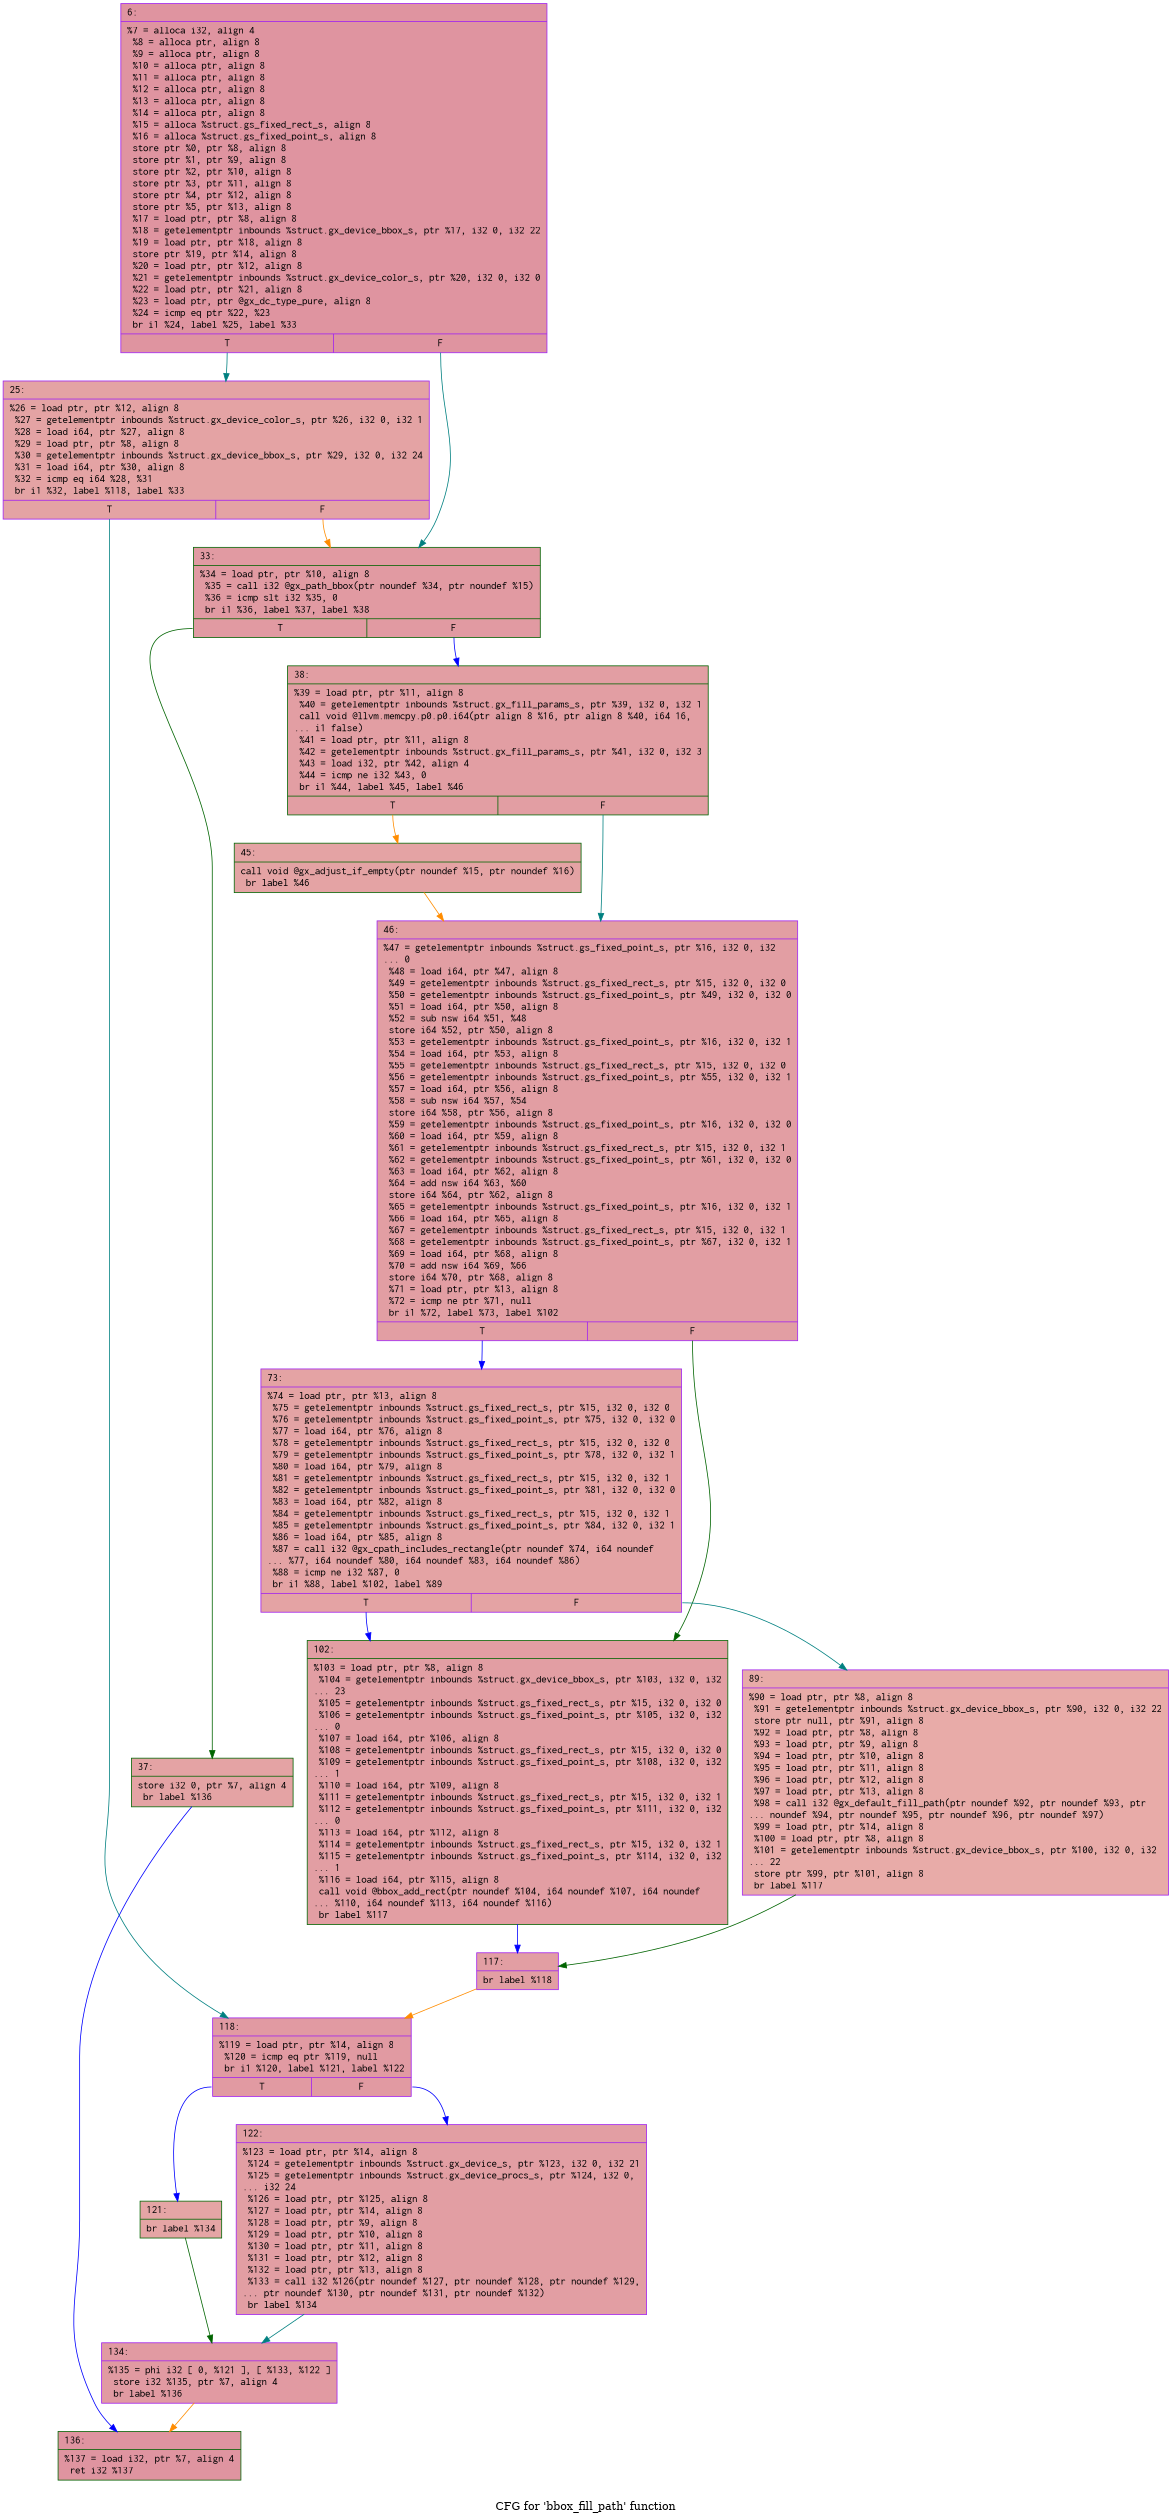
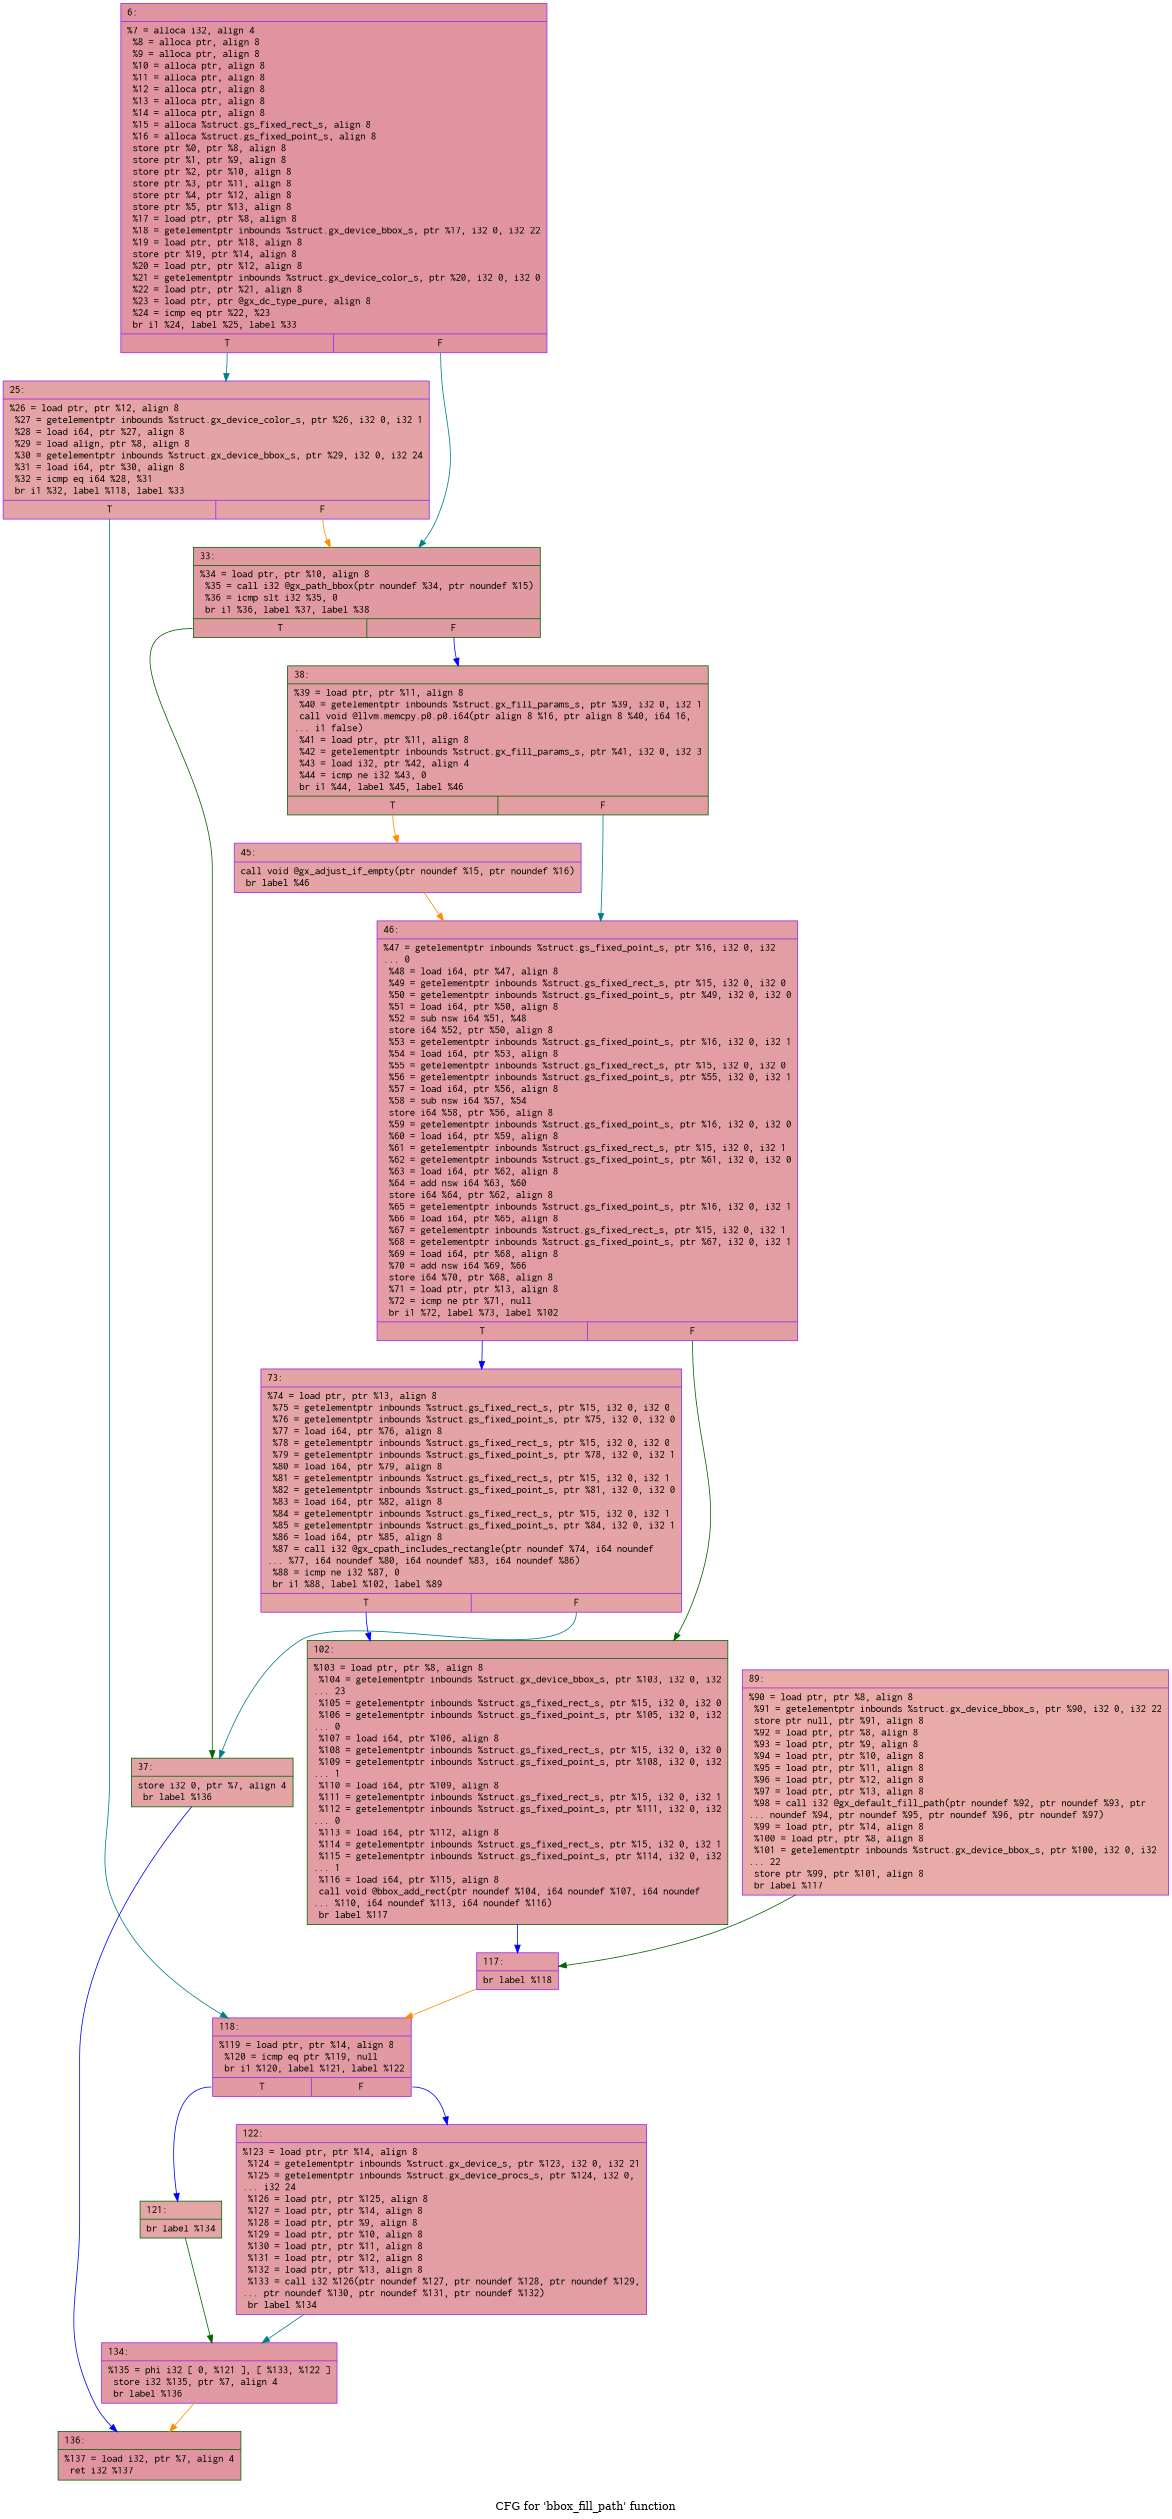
(95, 443) -> (100, 443)
(408, 868) -> (408, 868)
(766, 1621) -> (375, 1631)
